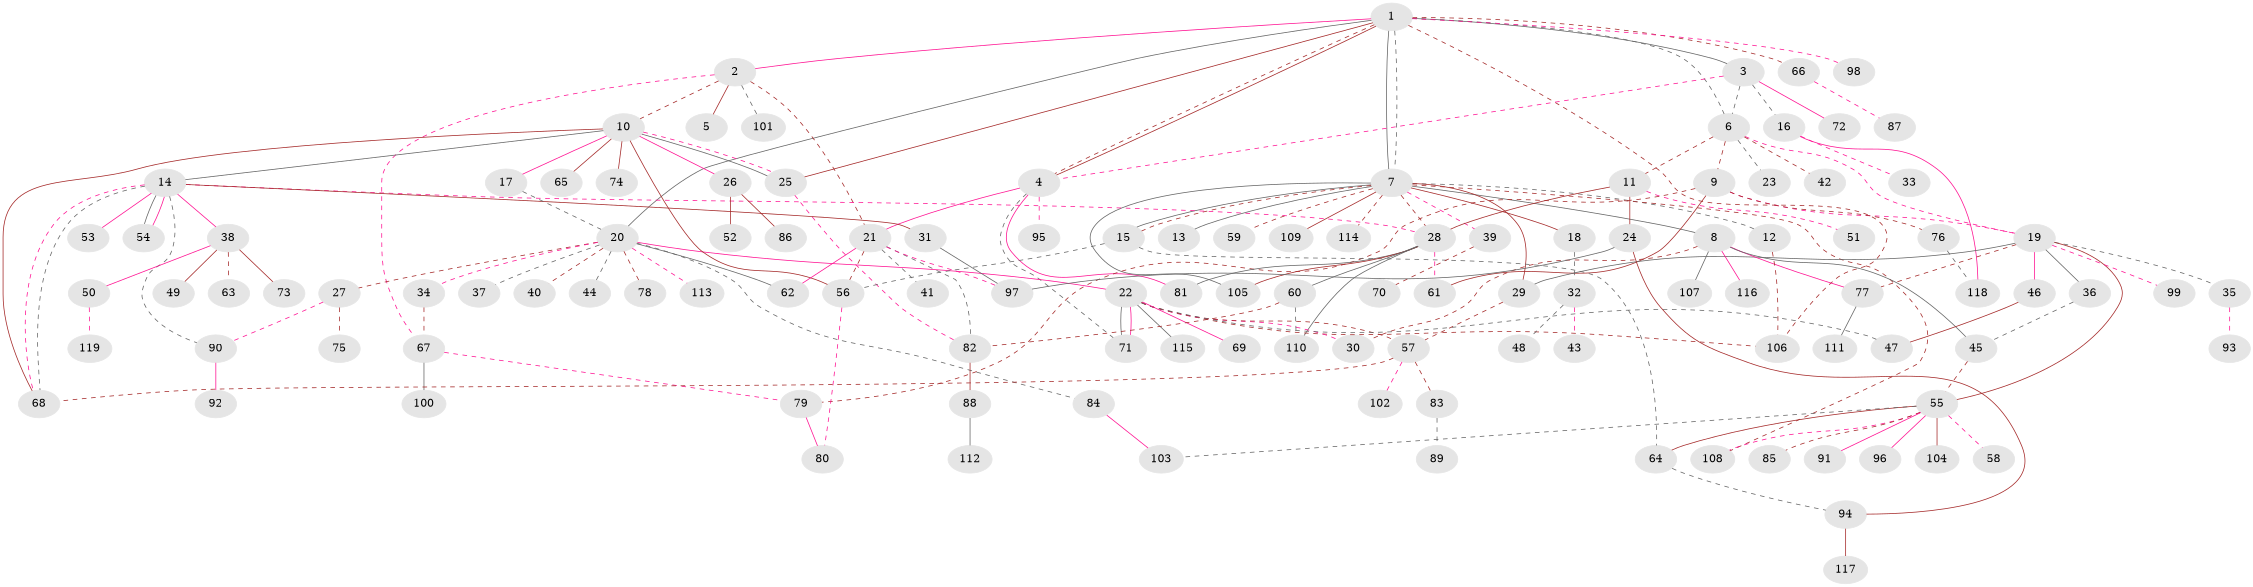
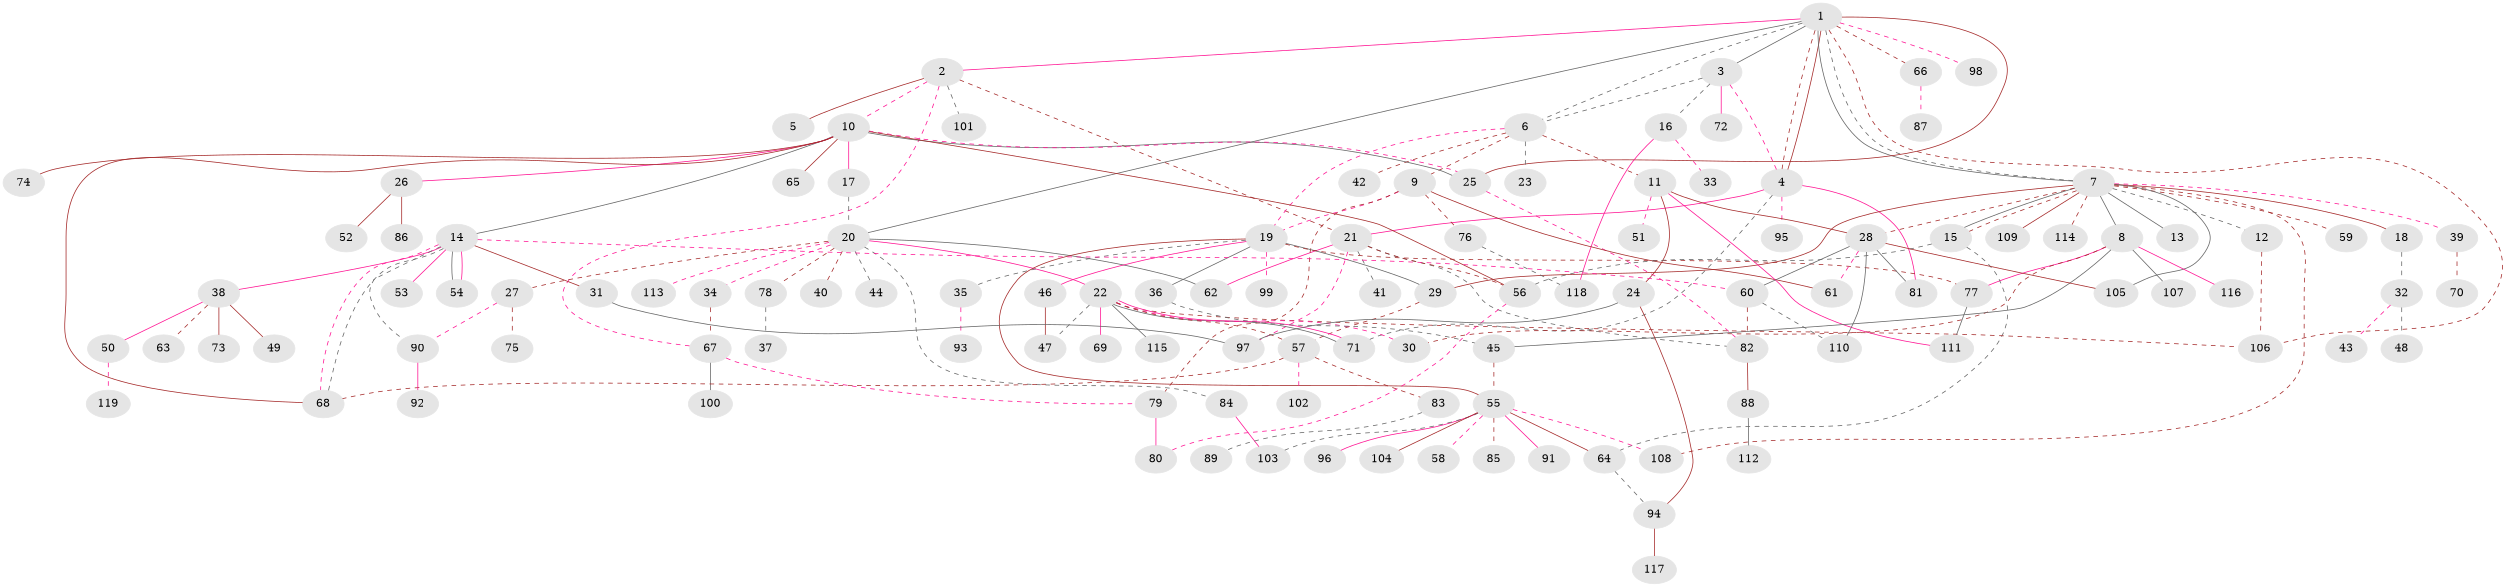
(679, 100) -> (896, 100)
(771, 201) -> (1134, 257)
(547, 264) -> (766, 321)
none -> (1787, 293)
